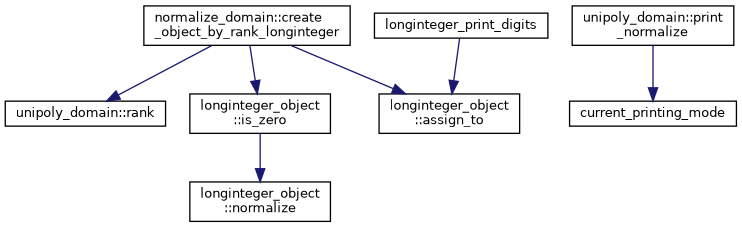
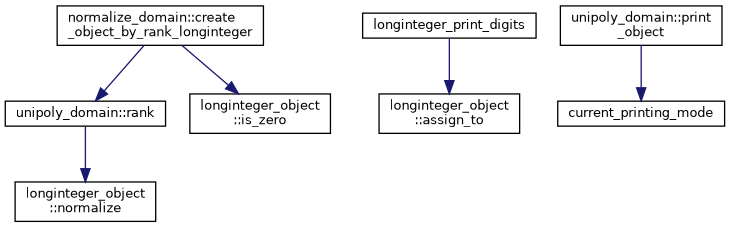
(653, 26) -> (641, 26)
(342, 67) -> none
(260, 151) -> (85, 148)
